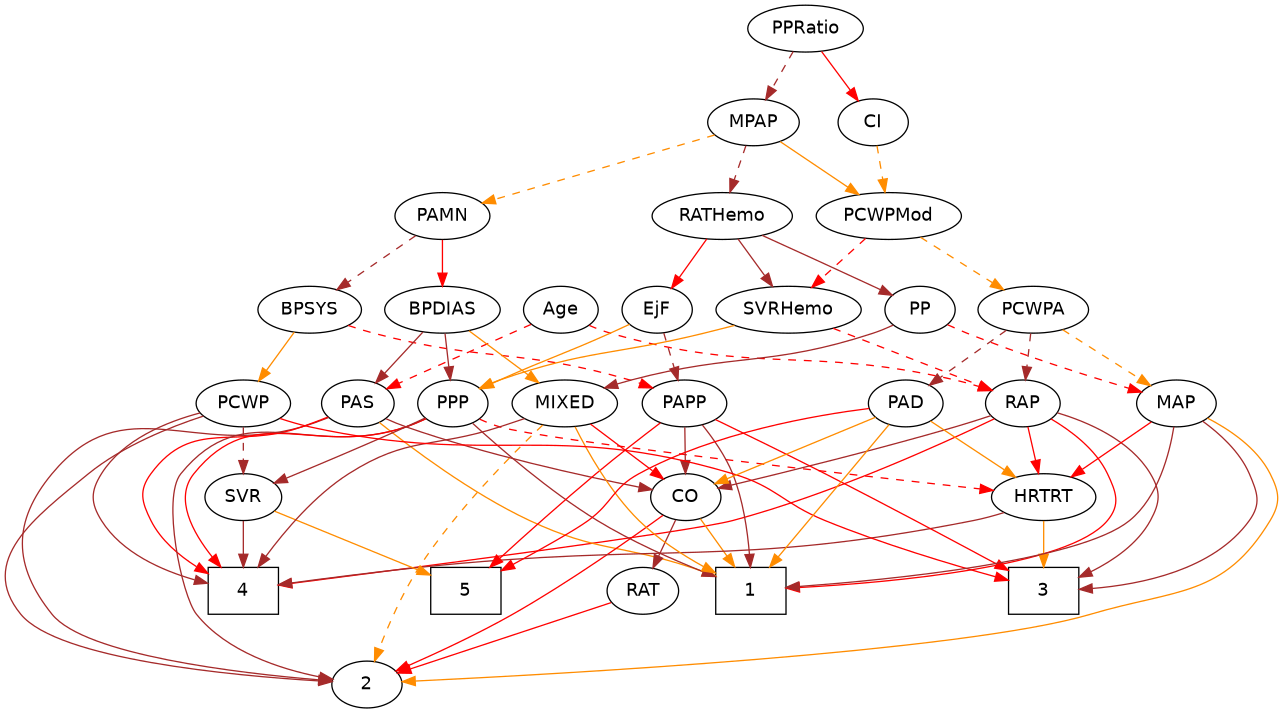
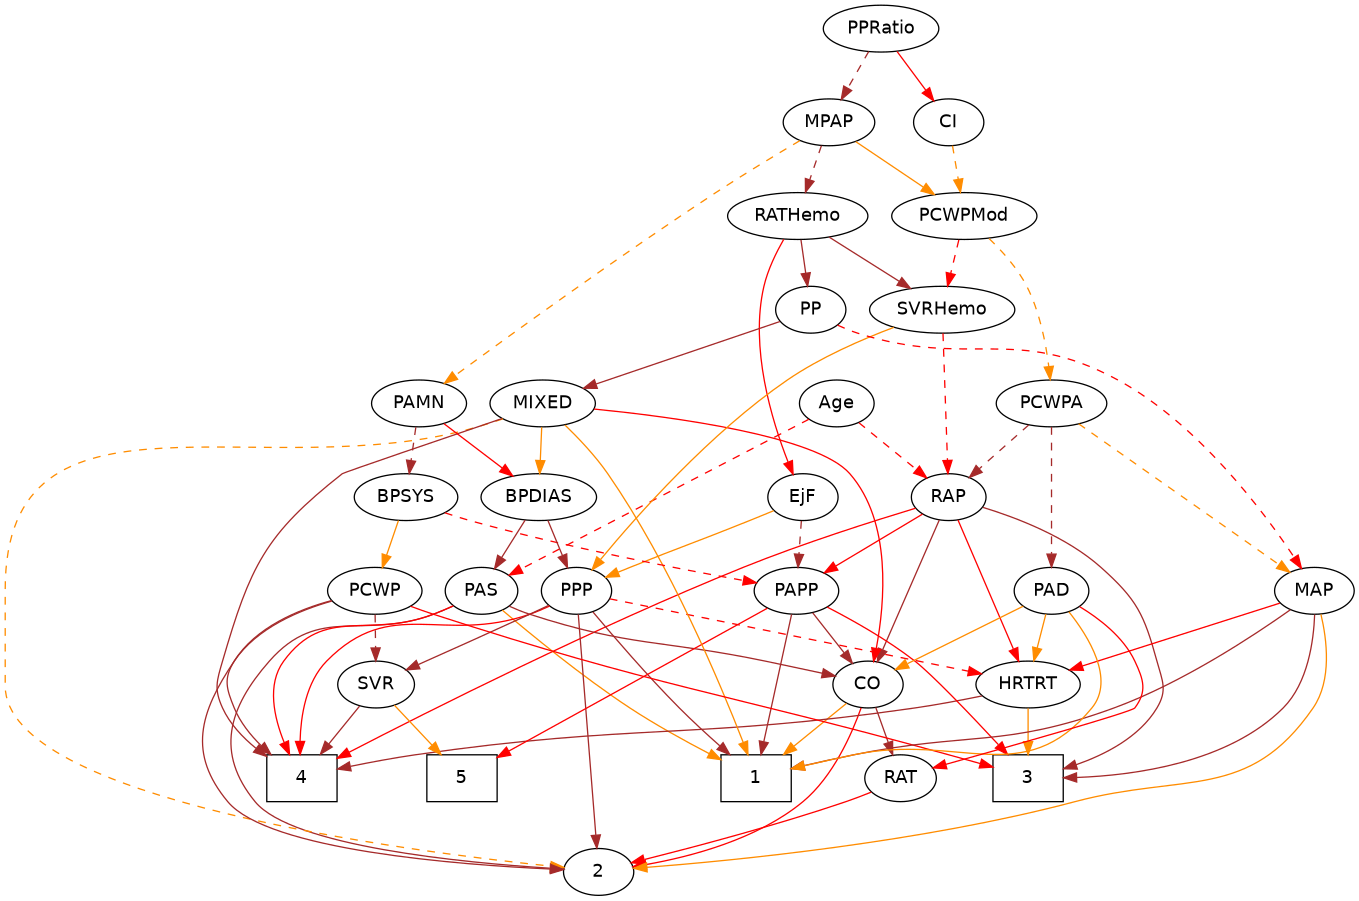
(498, 353) -> (541, 444)
(659, 464) -> (1126, 712)
(1104, 523) -> (888, 535)
